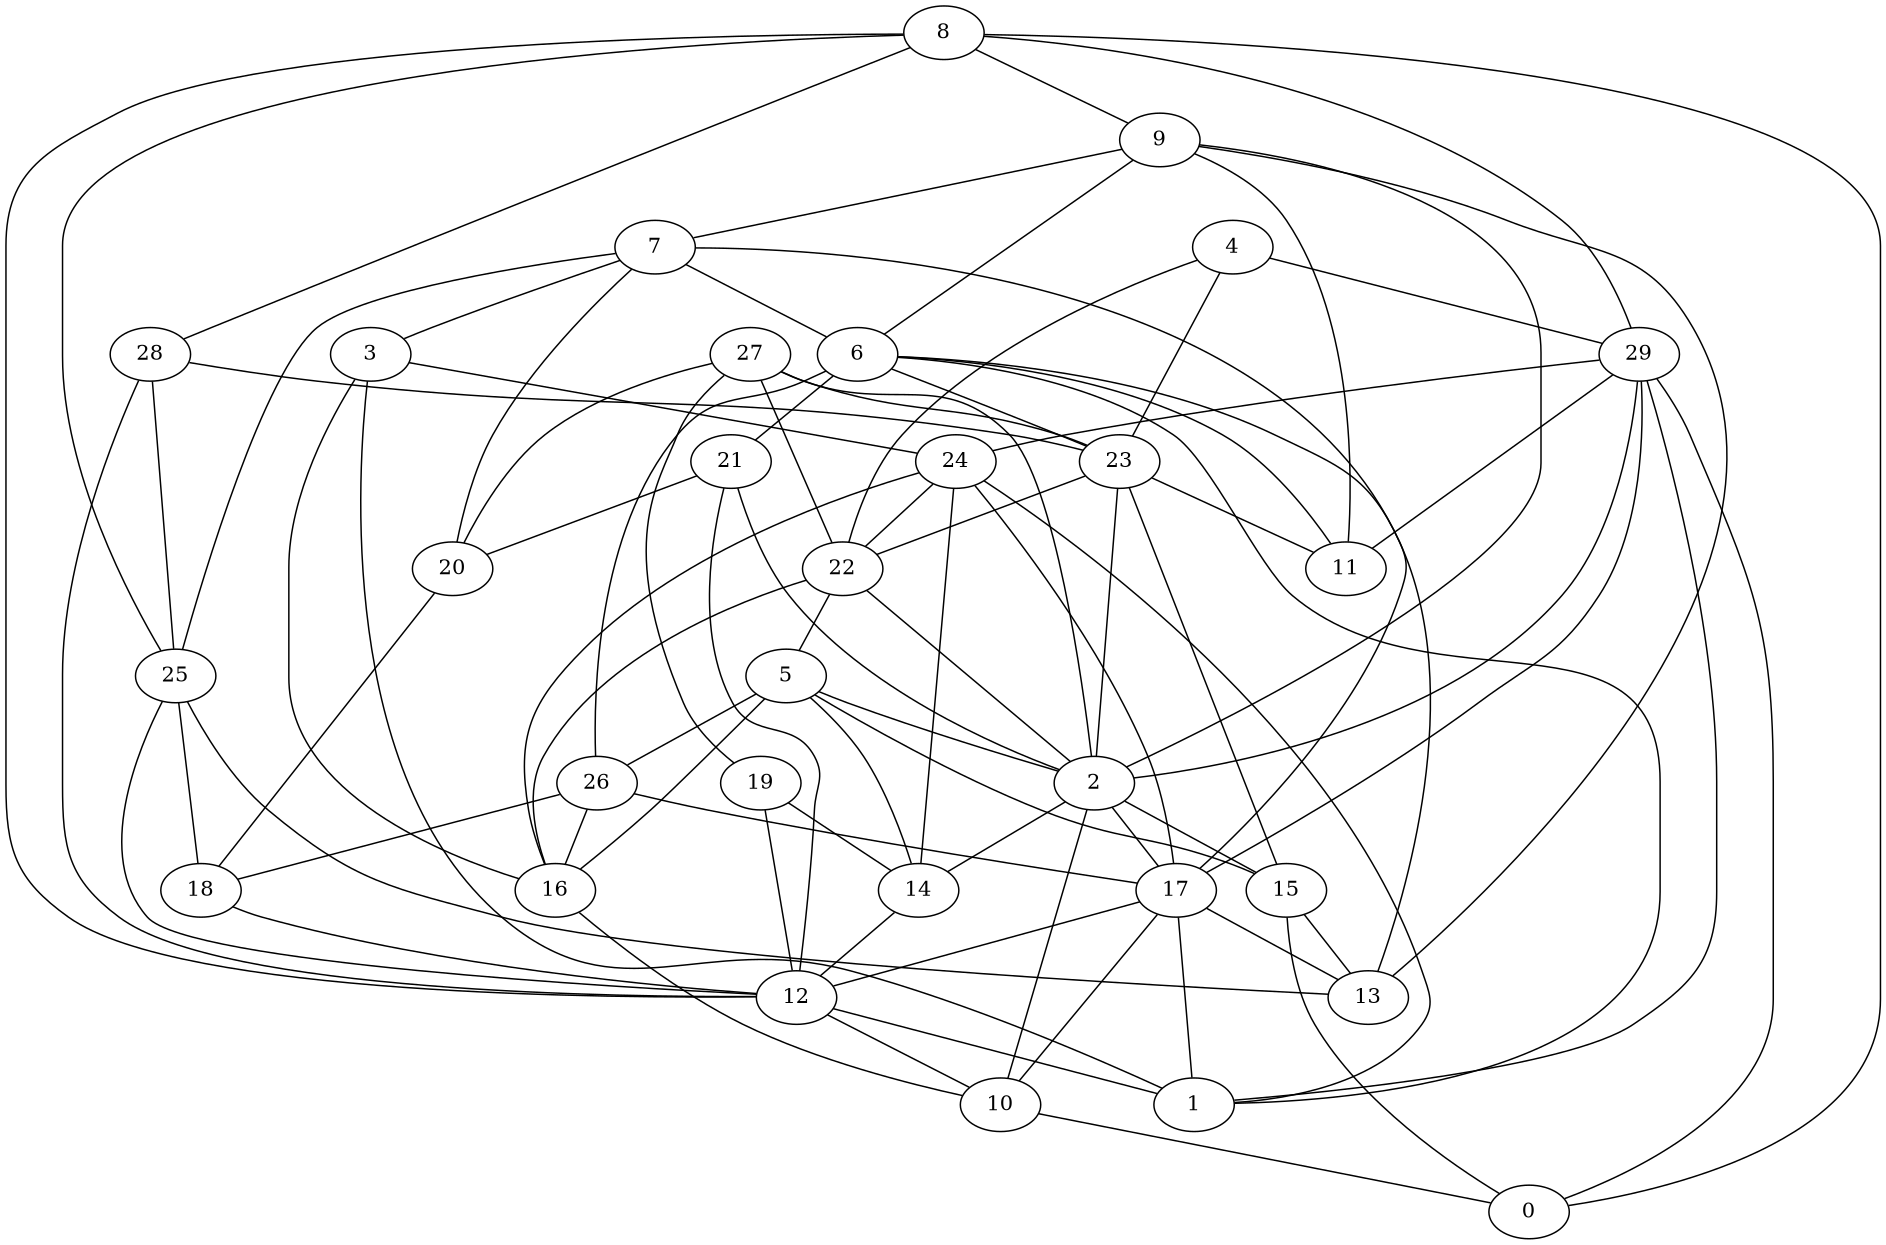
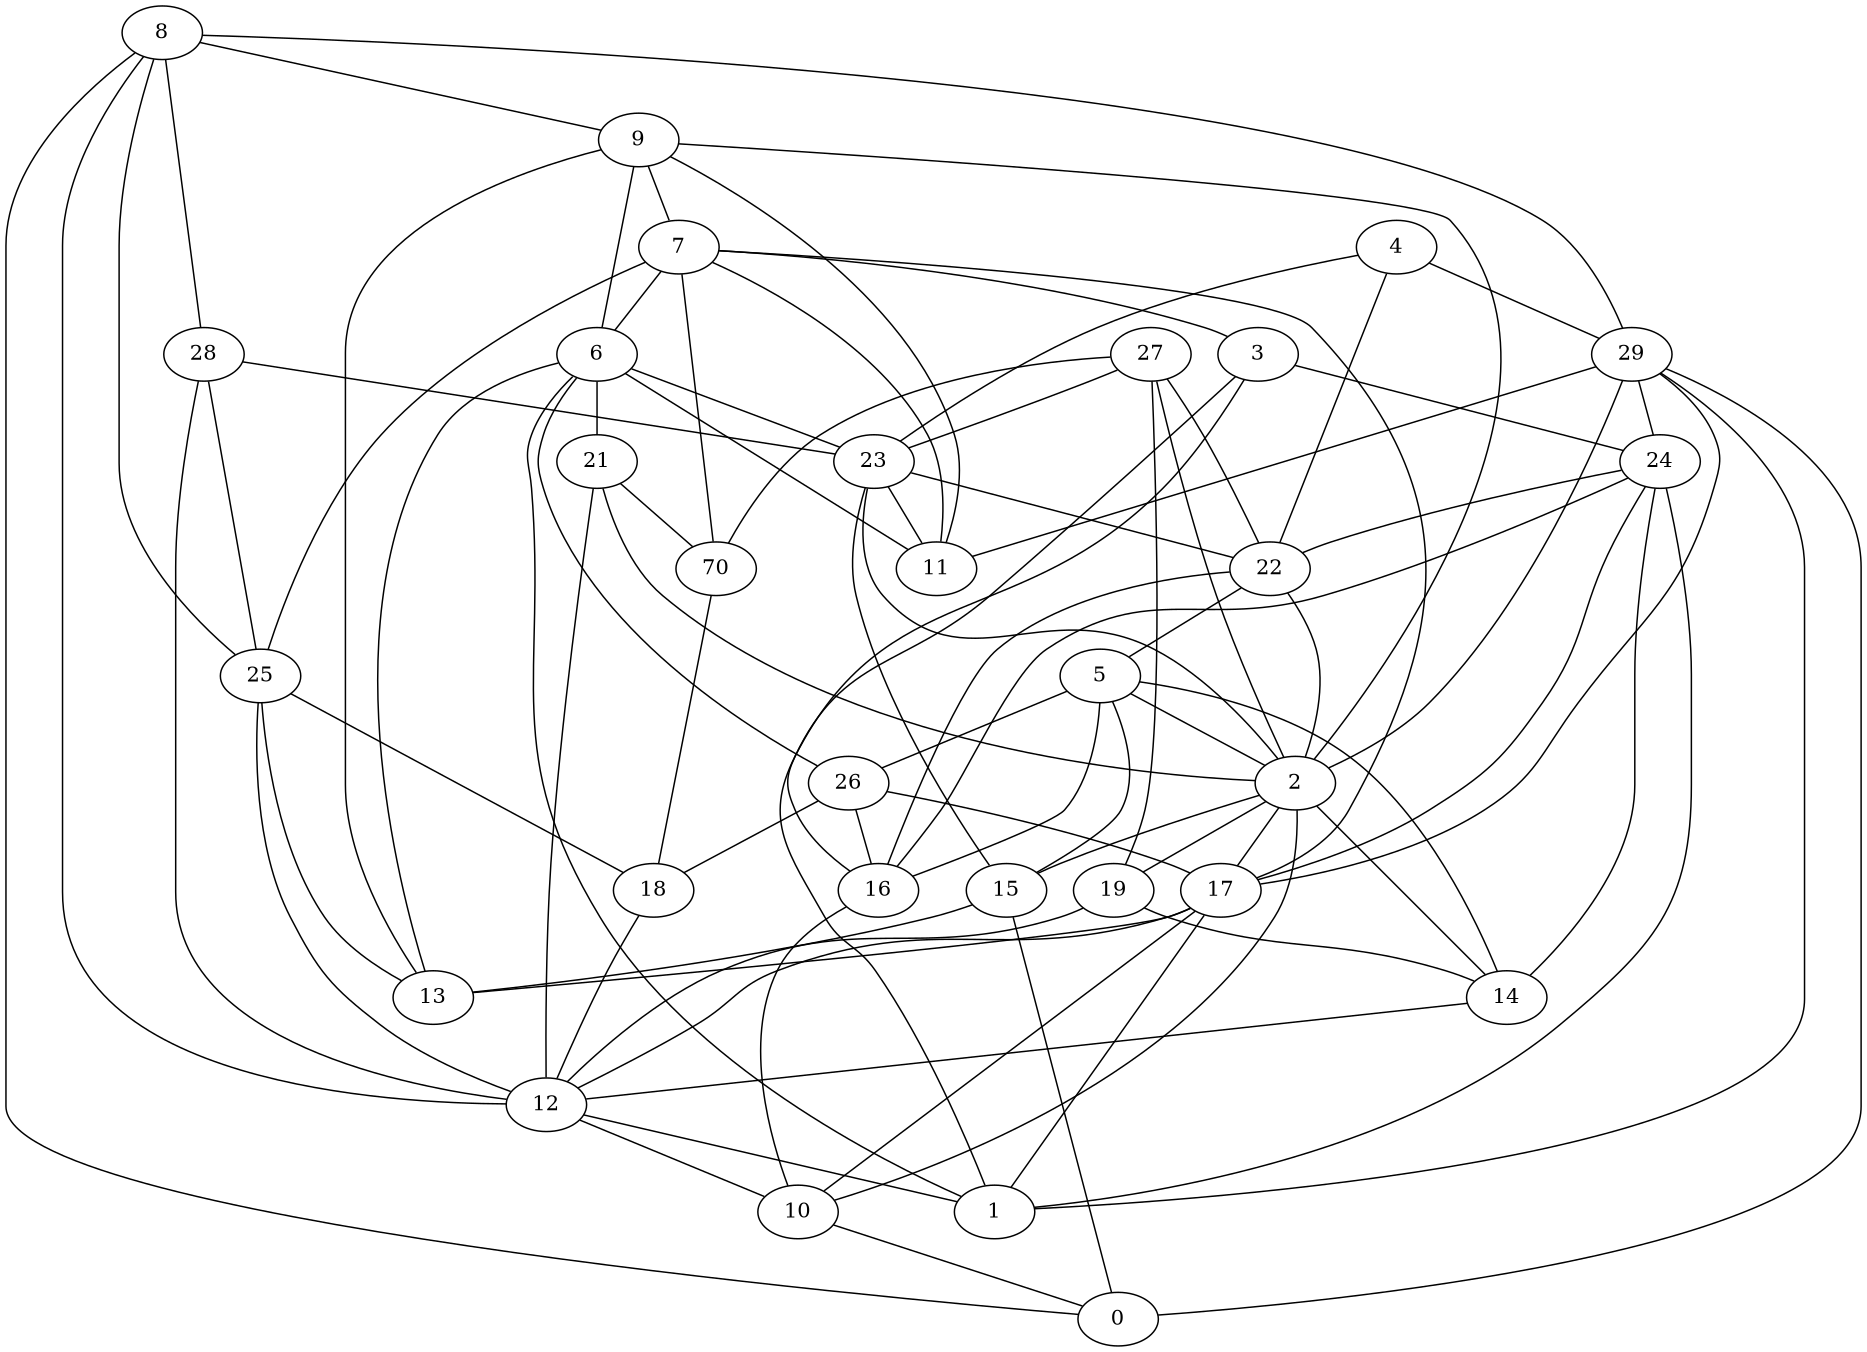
none -> (875, 368)
(453, 569) -> (716, 569)
none -> (1205, 837)
